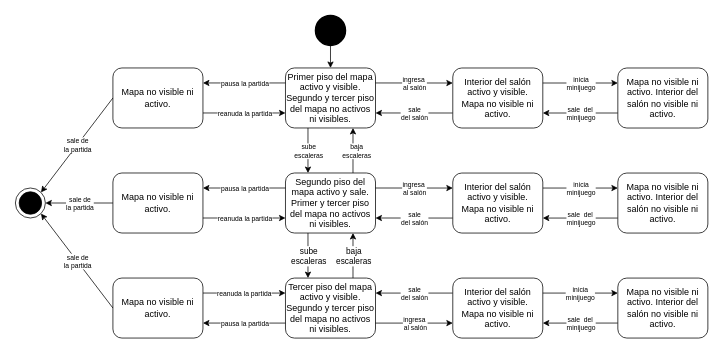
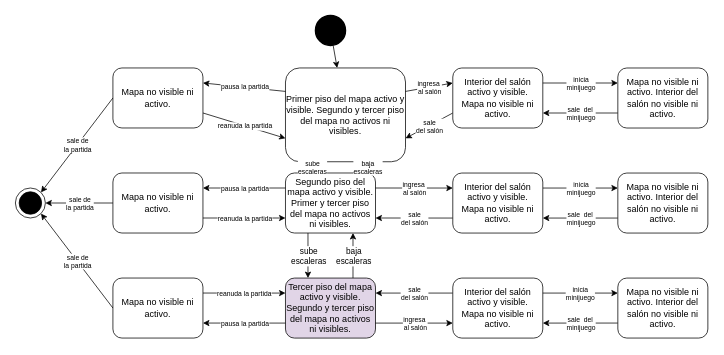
(330, 98) -> (345, 115)
(330, 203) -> (330, 203)
(330, 308) -> (330, 308)
